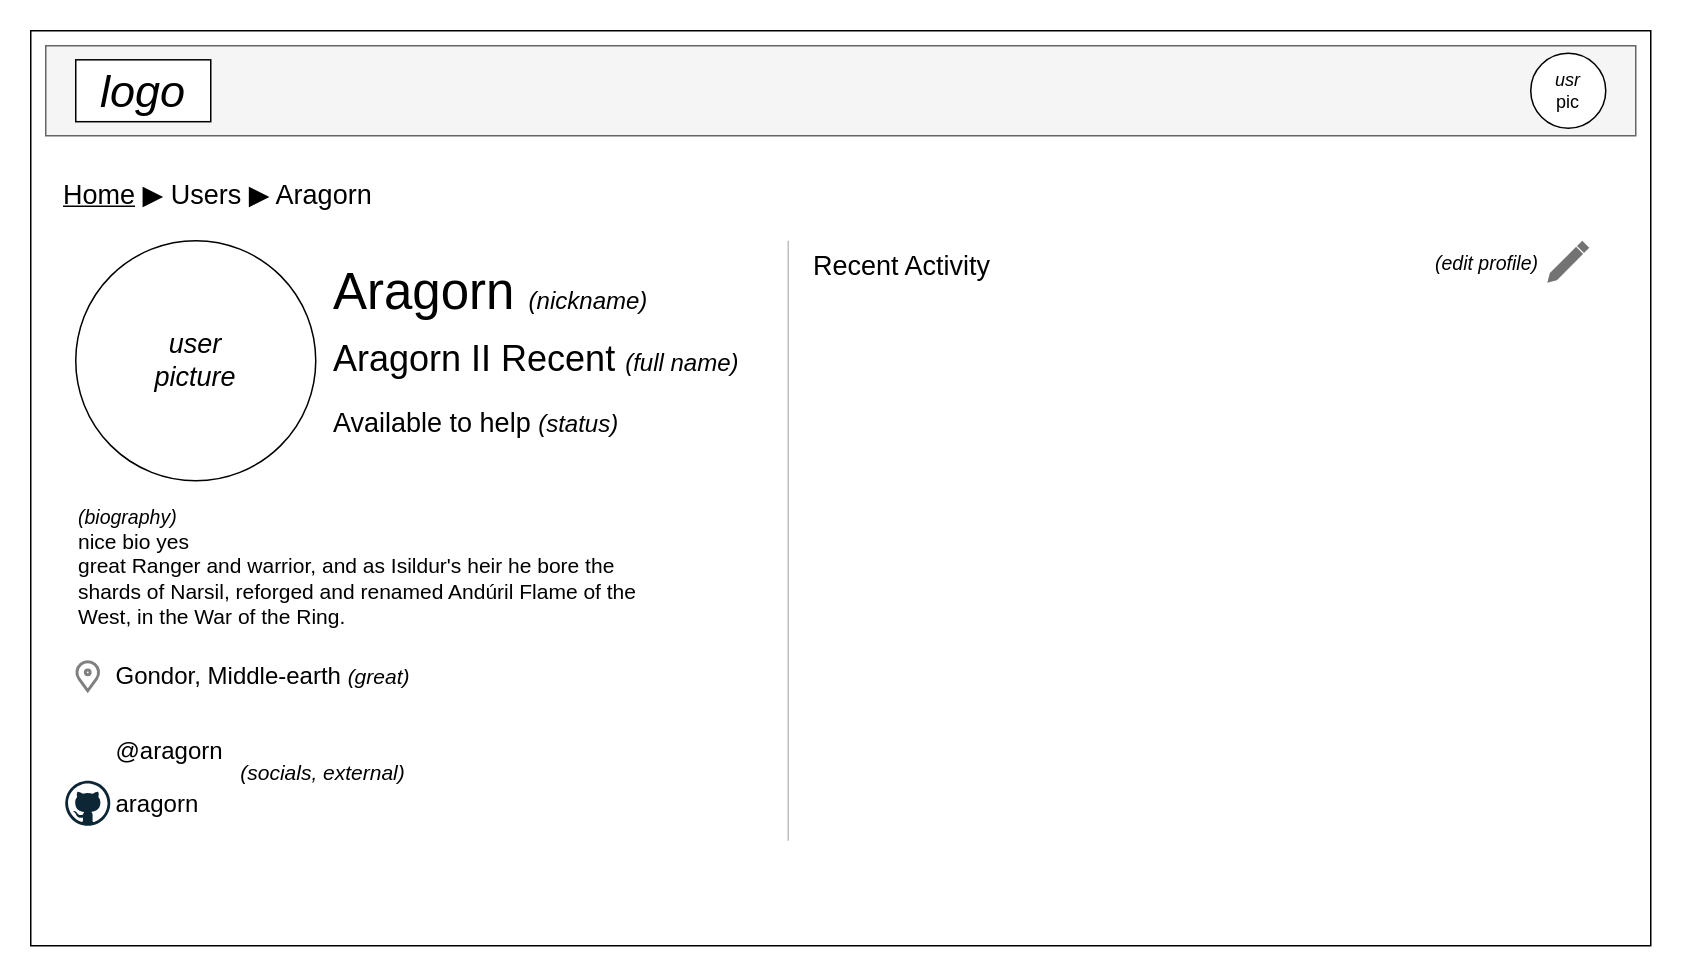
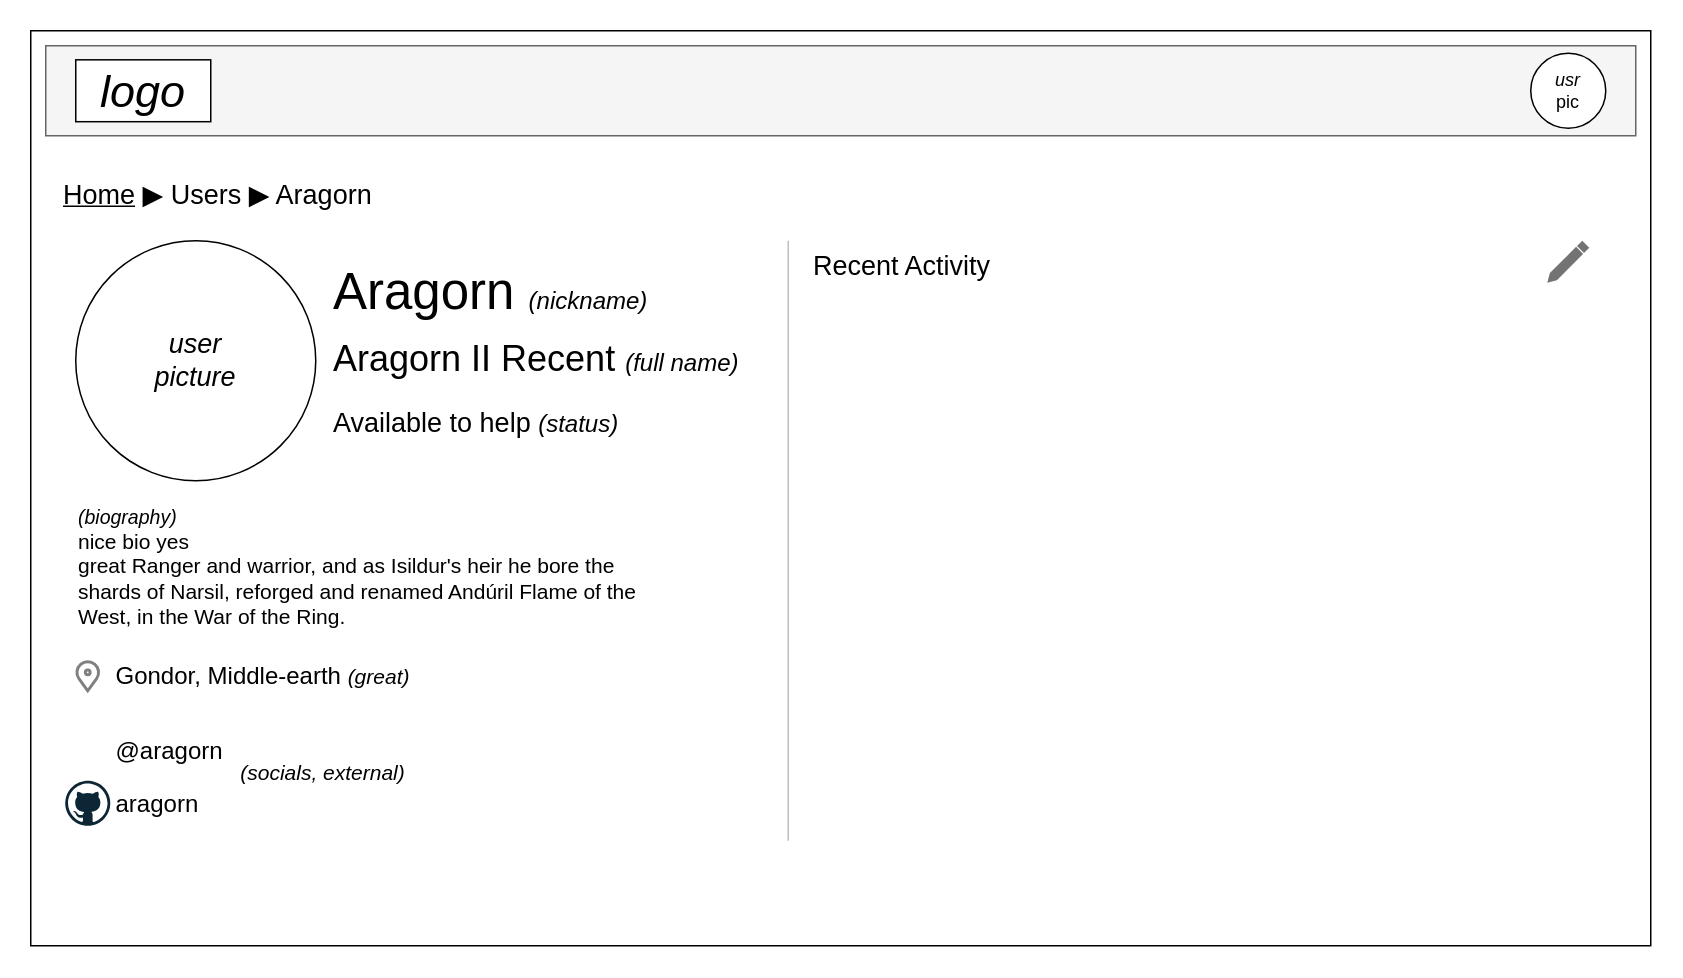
(1487, 262) -> none
